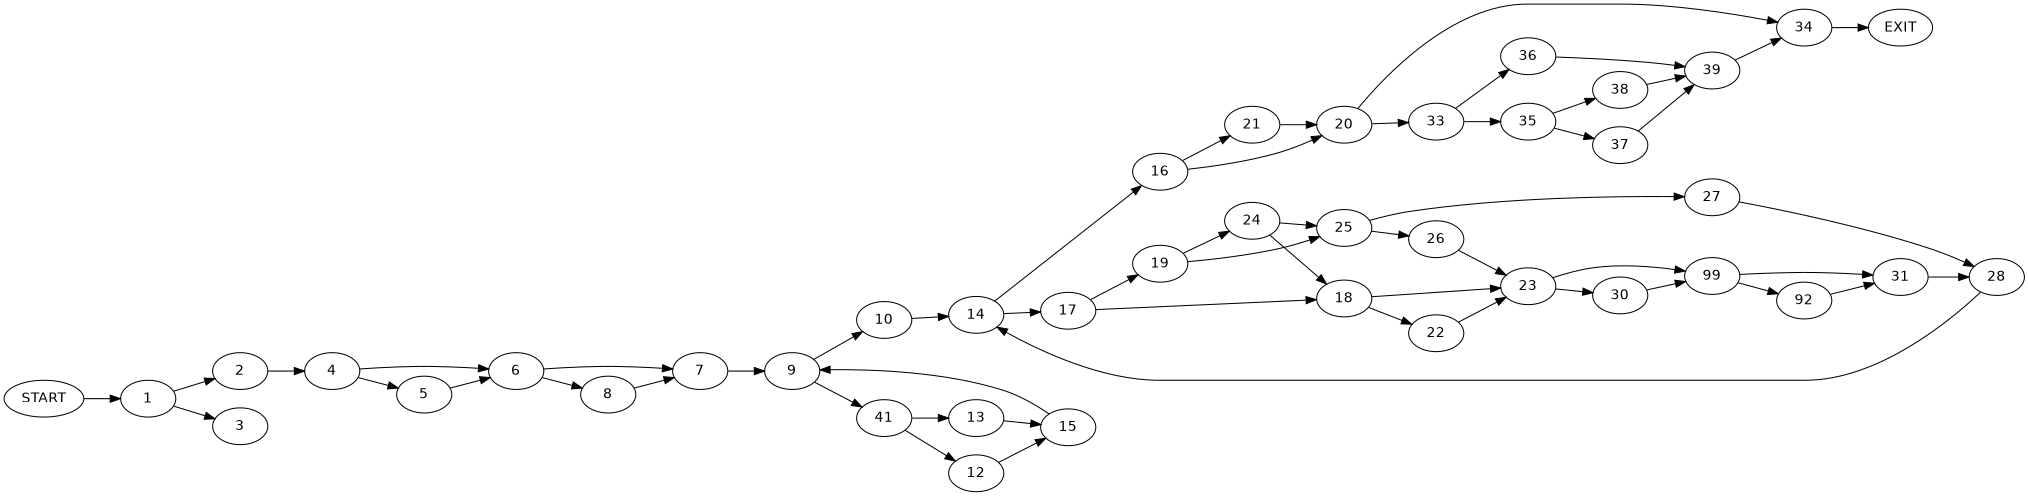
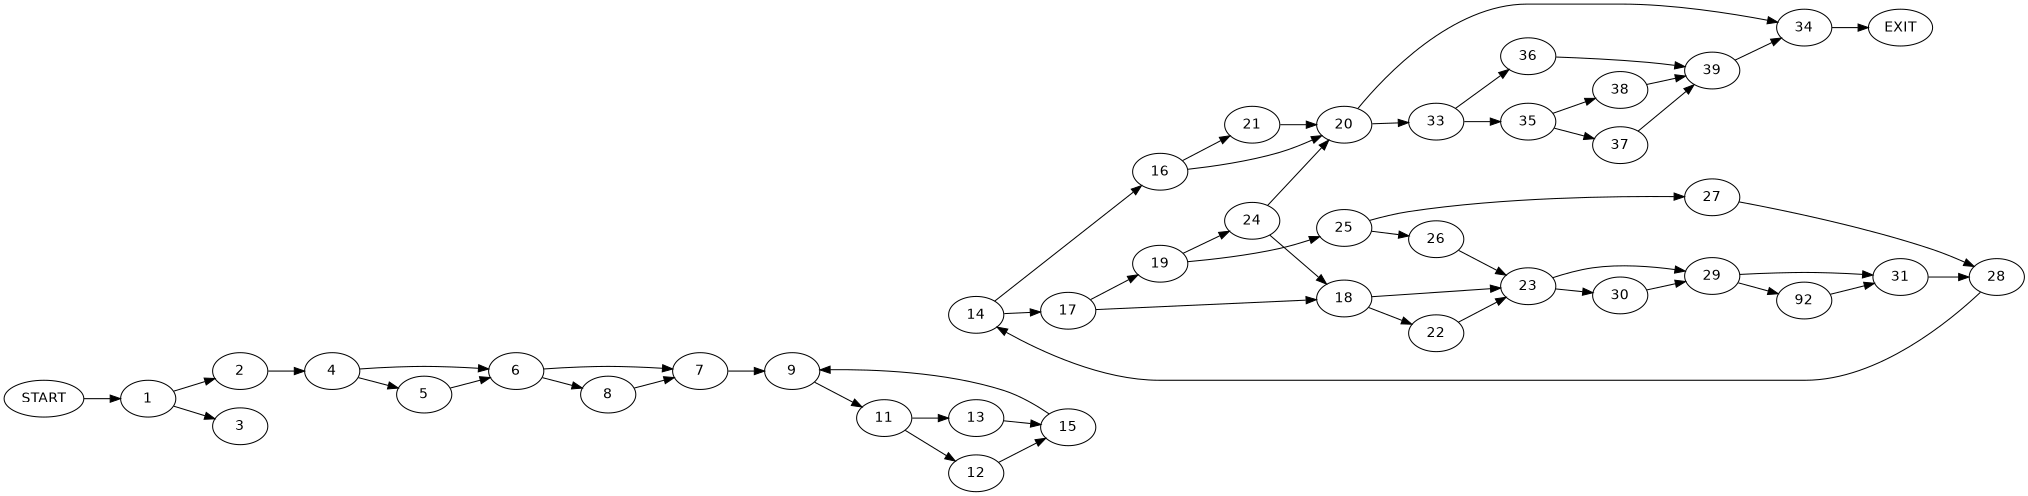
(1293, 224) -> (1295, 177)
(1712, 276) -> (1712, 276)
(884, 320) -> none
(884, 418) -> (884, 418)
